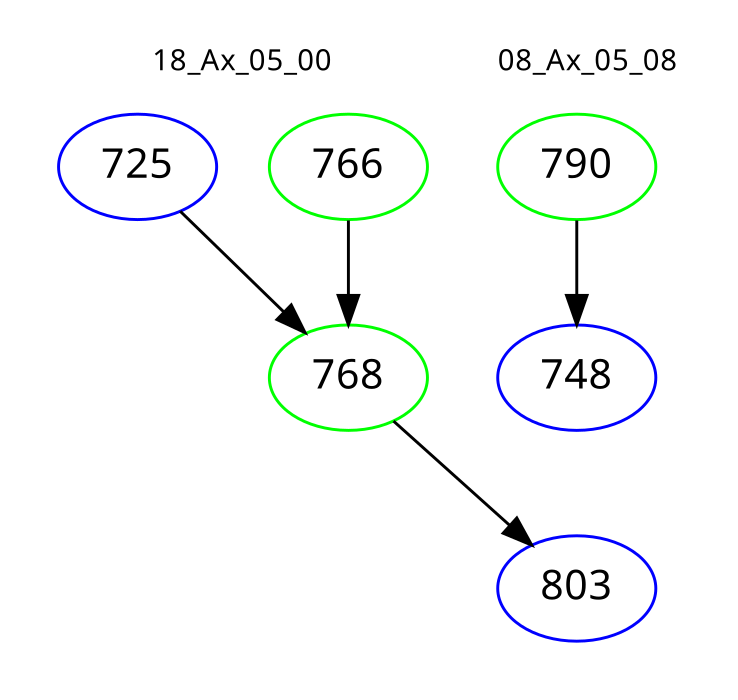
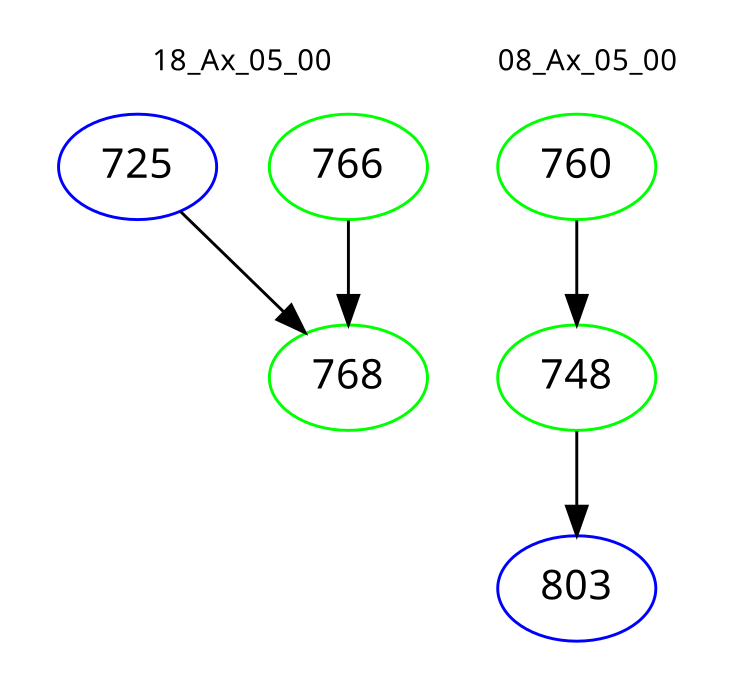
(588, 63) -> (588, 63)
(577, 167) -> (577, 167)
(577, 378) -> (577, 378)
(452, 473) -> (577, 469)
